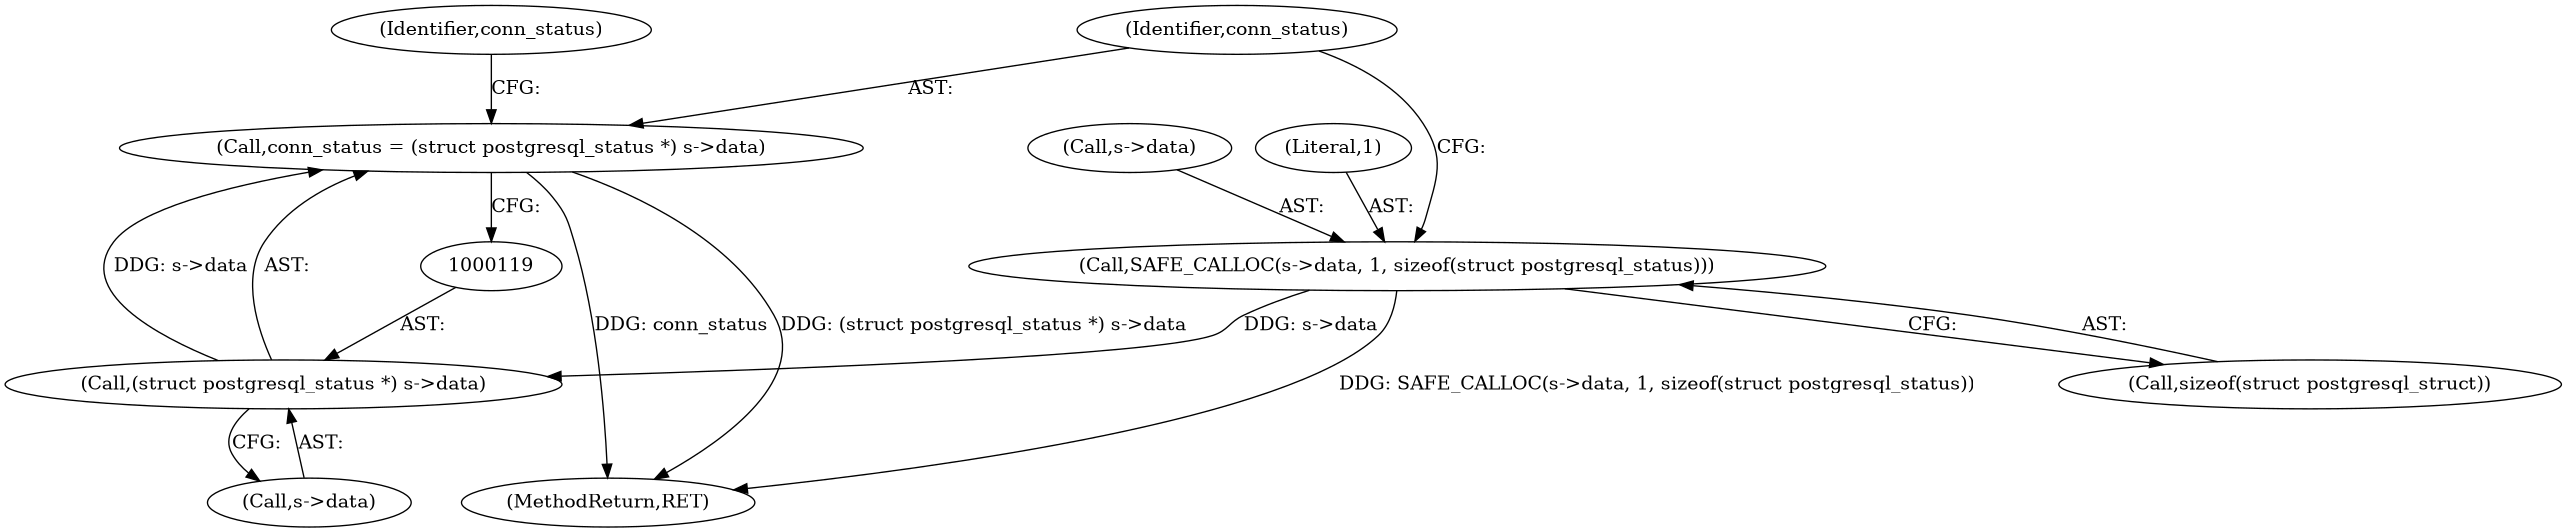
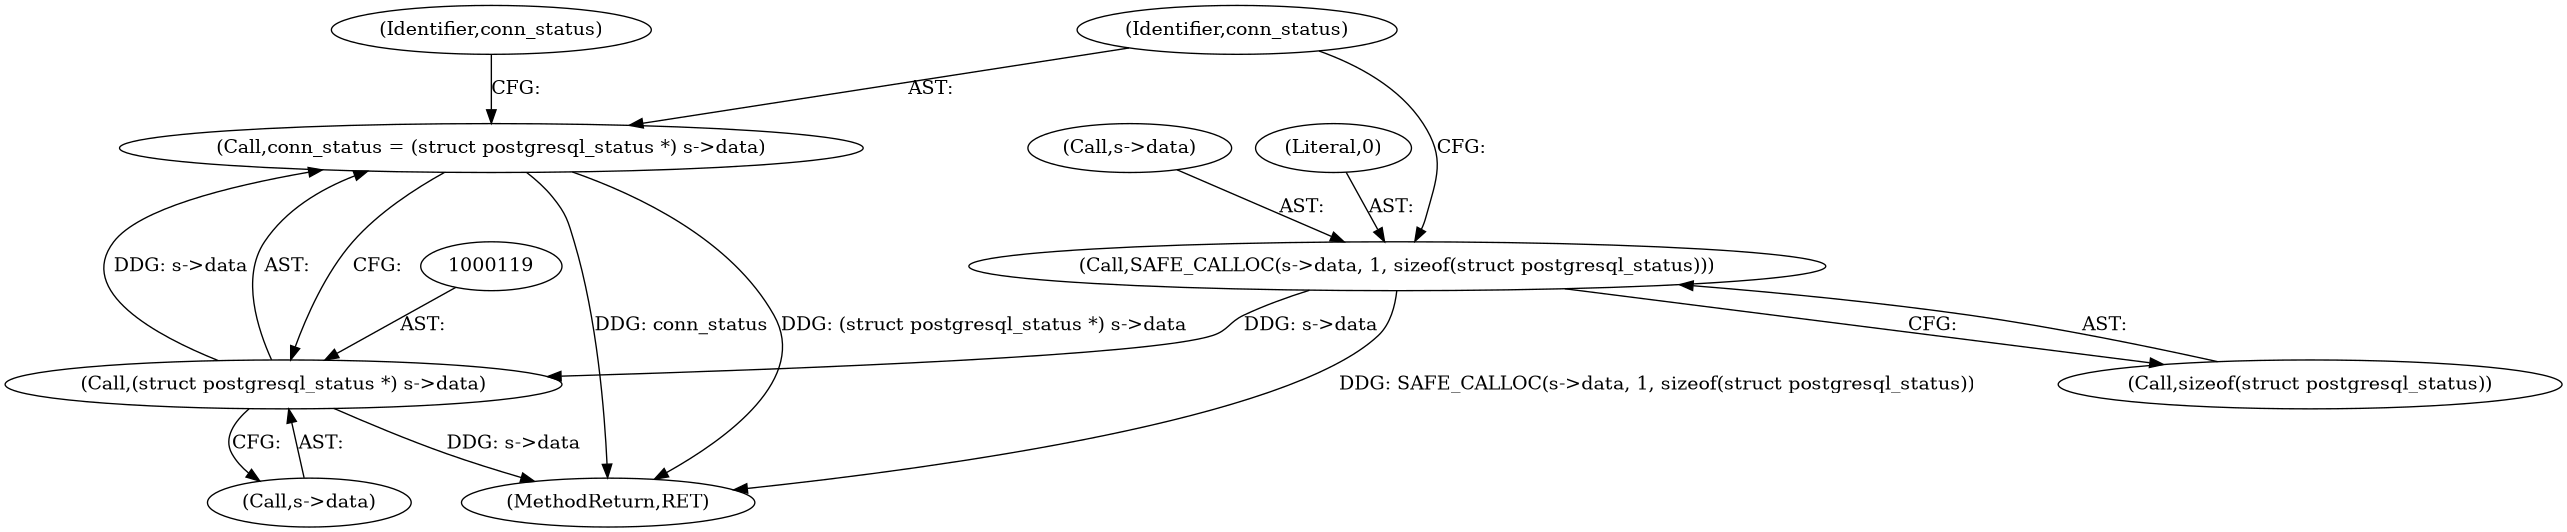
(1334, 148) -> (1334, 148)
(491, 200) -> (351, 244)
(2310, 384) -> (2310, 384)
none -> (426, 446)
